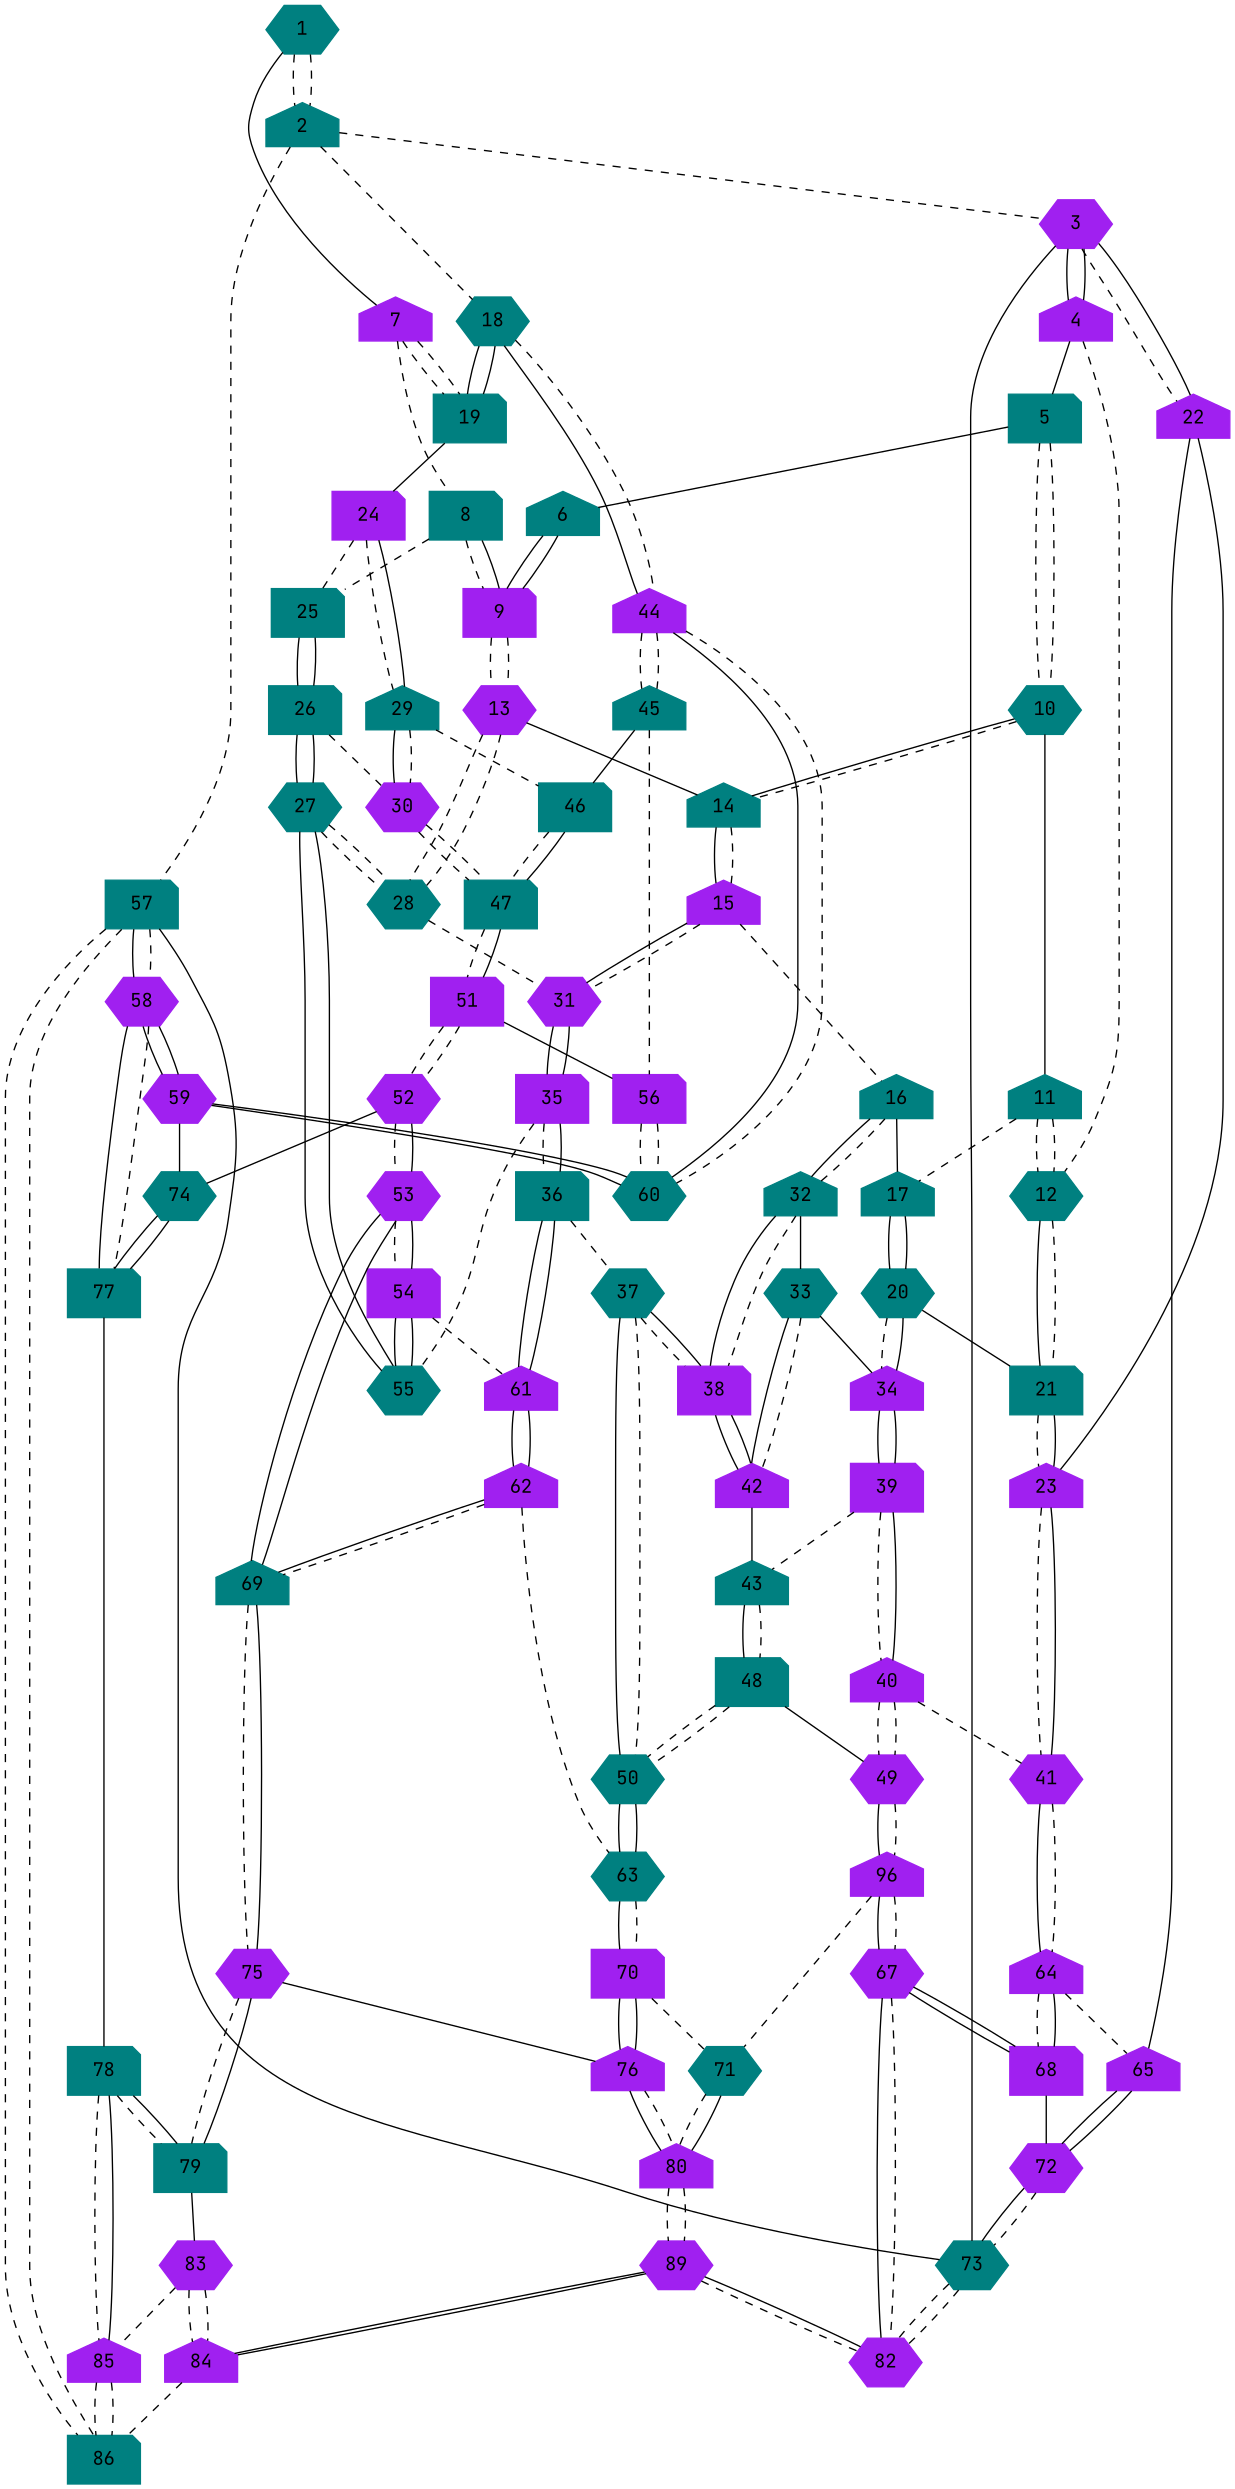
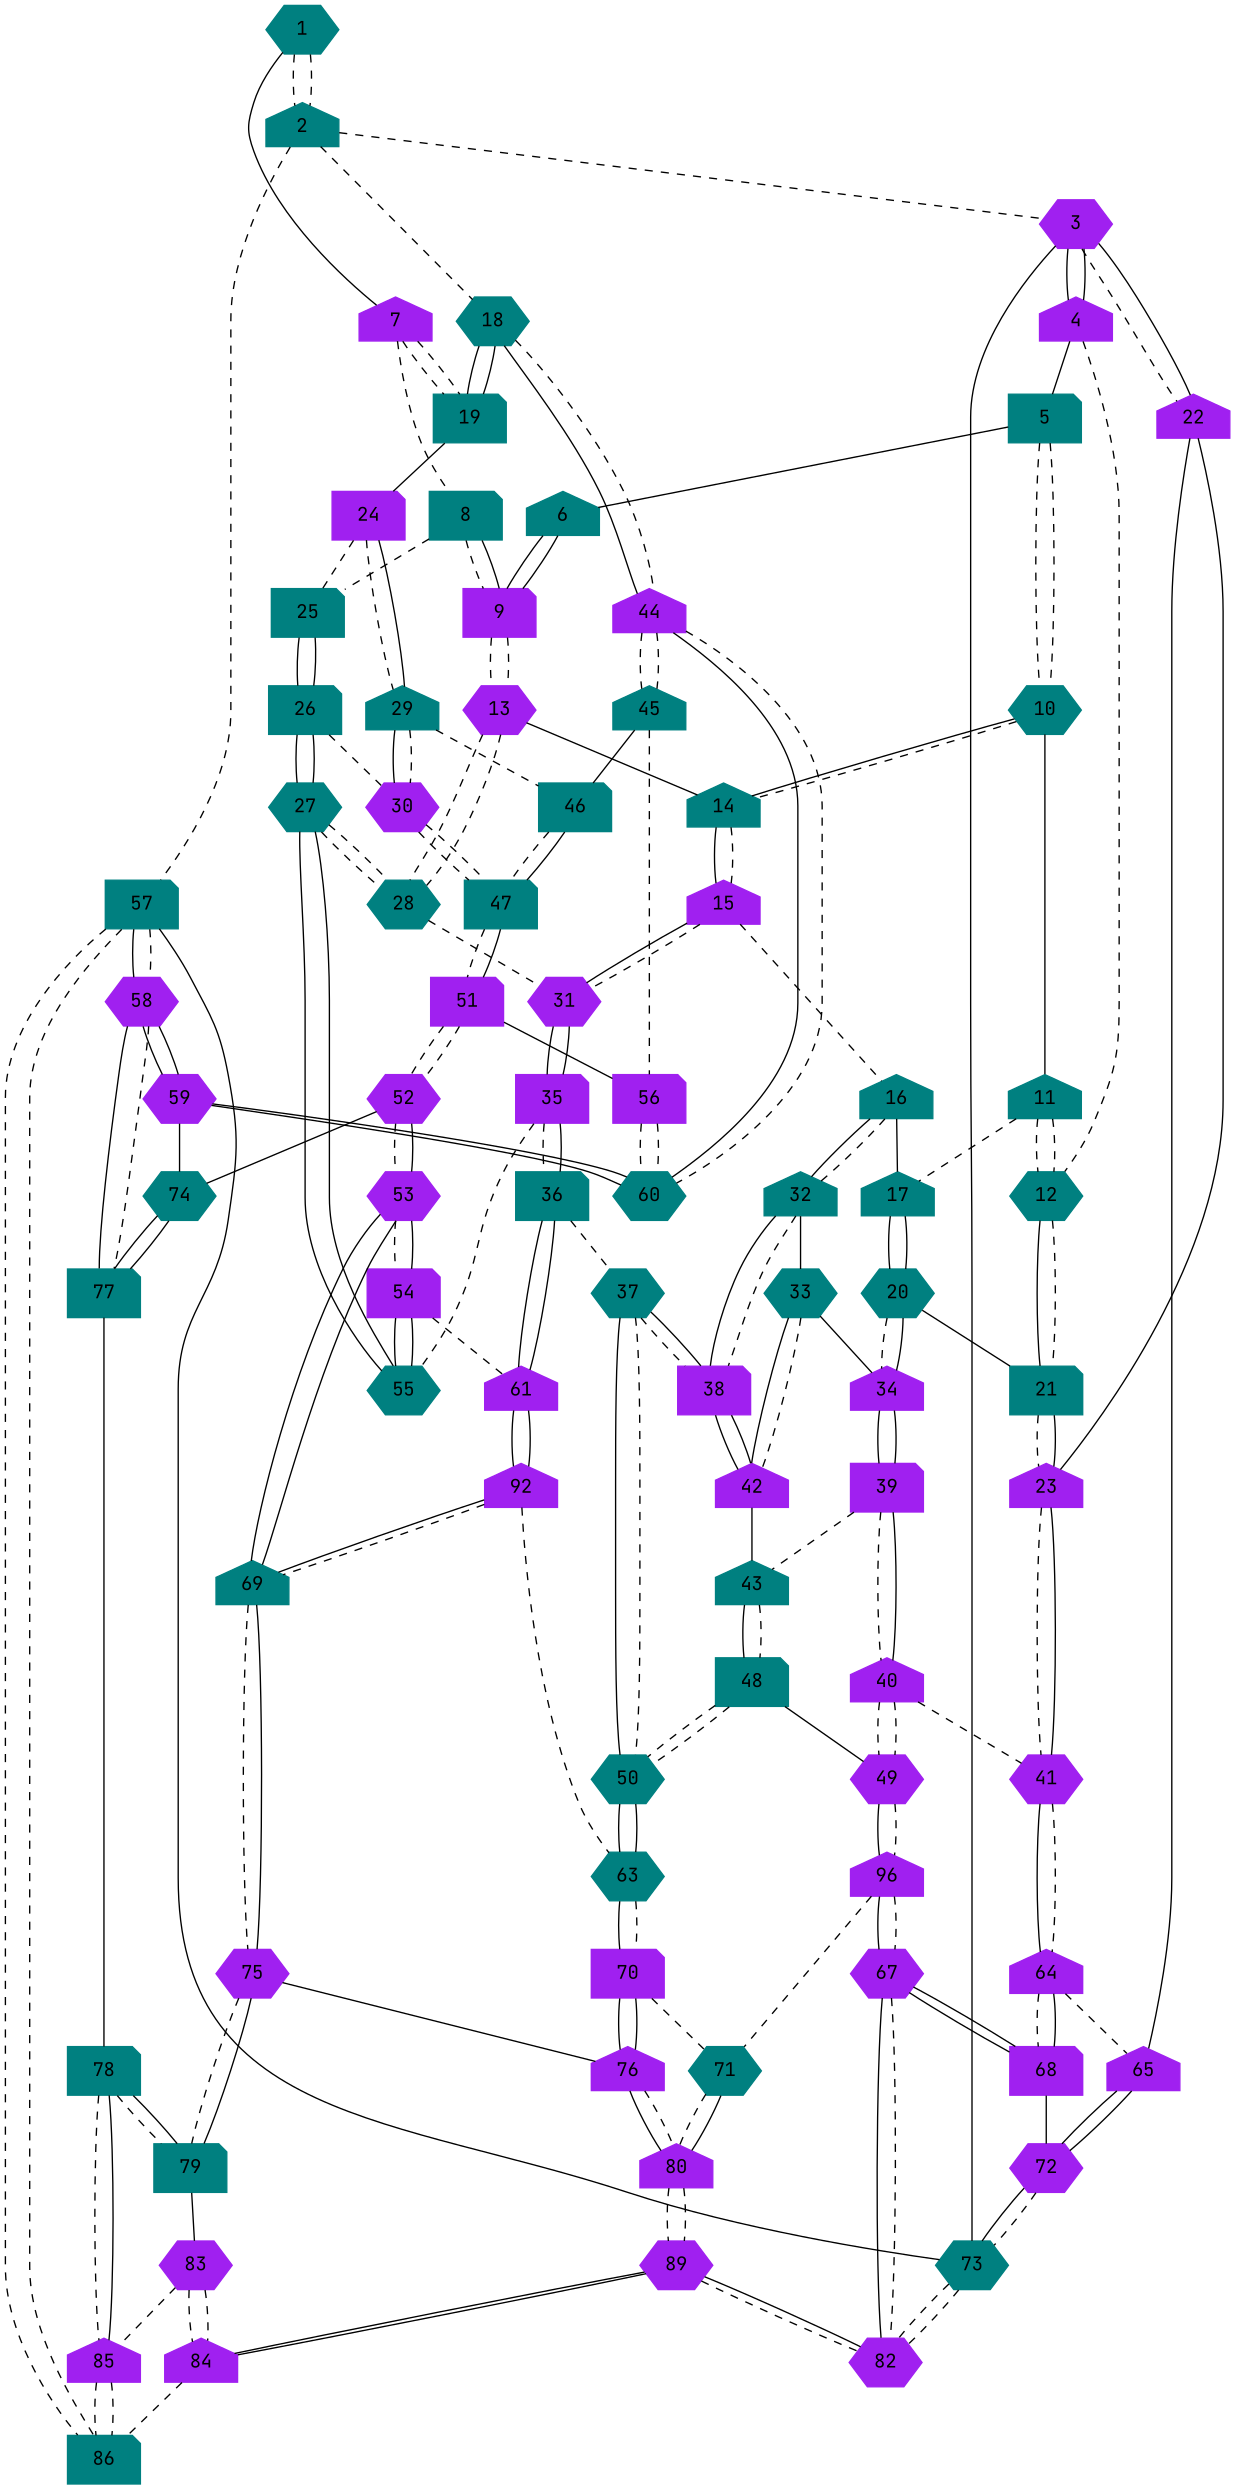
(521, 1488) -> (521, 1488)
